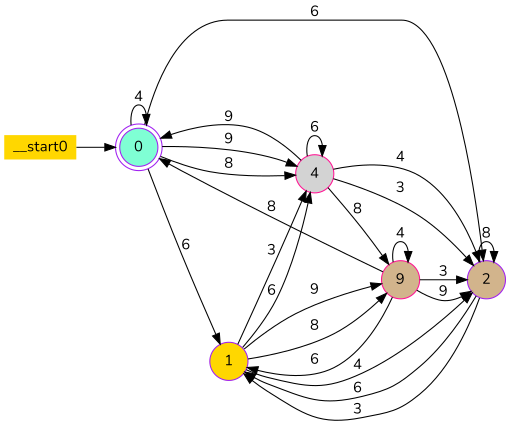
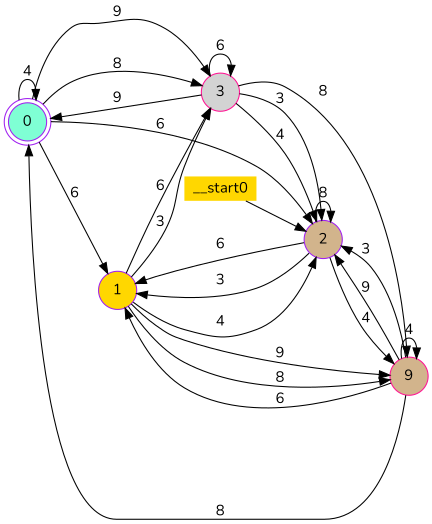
(91, 147) -> (271, 214)
(315, 174) -> (220, 92)
none -> (352, 310)
